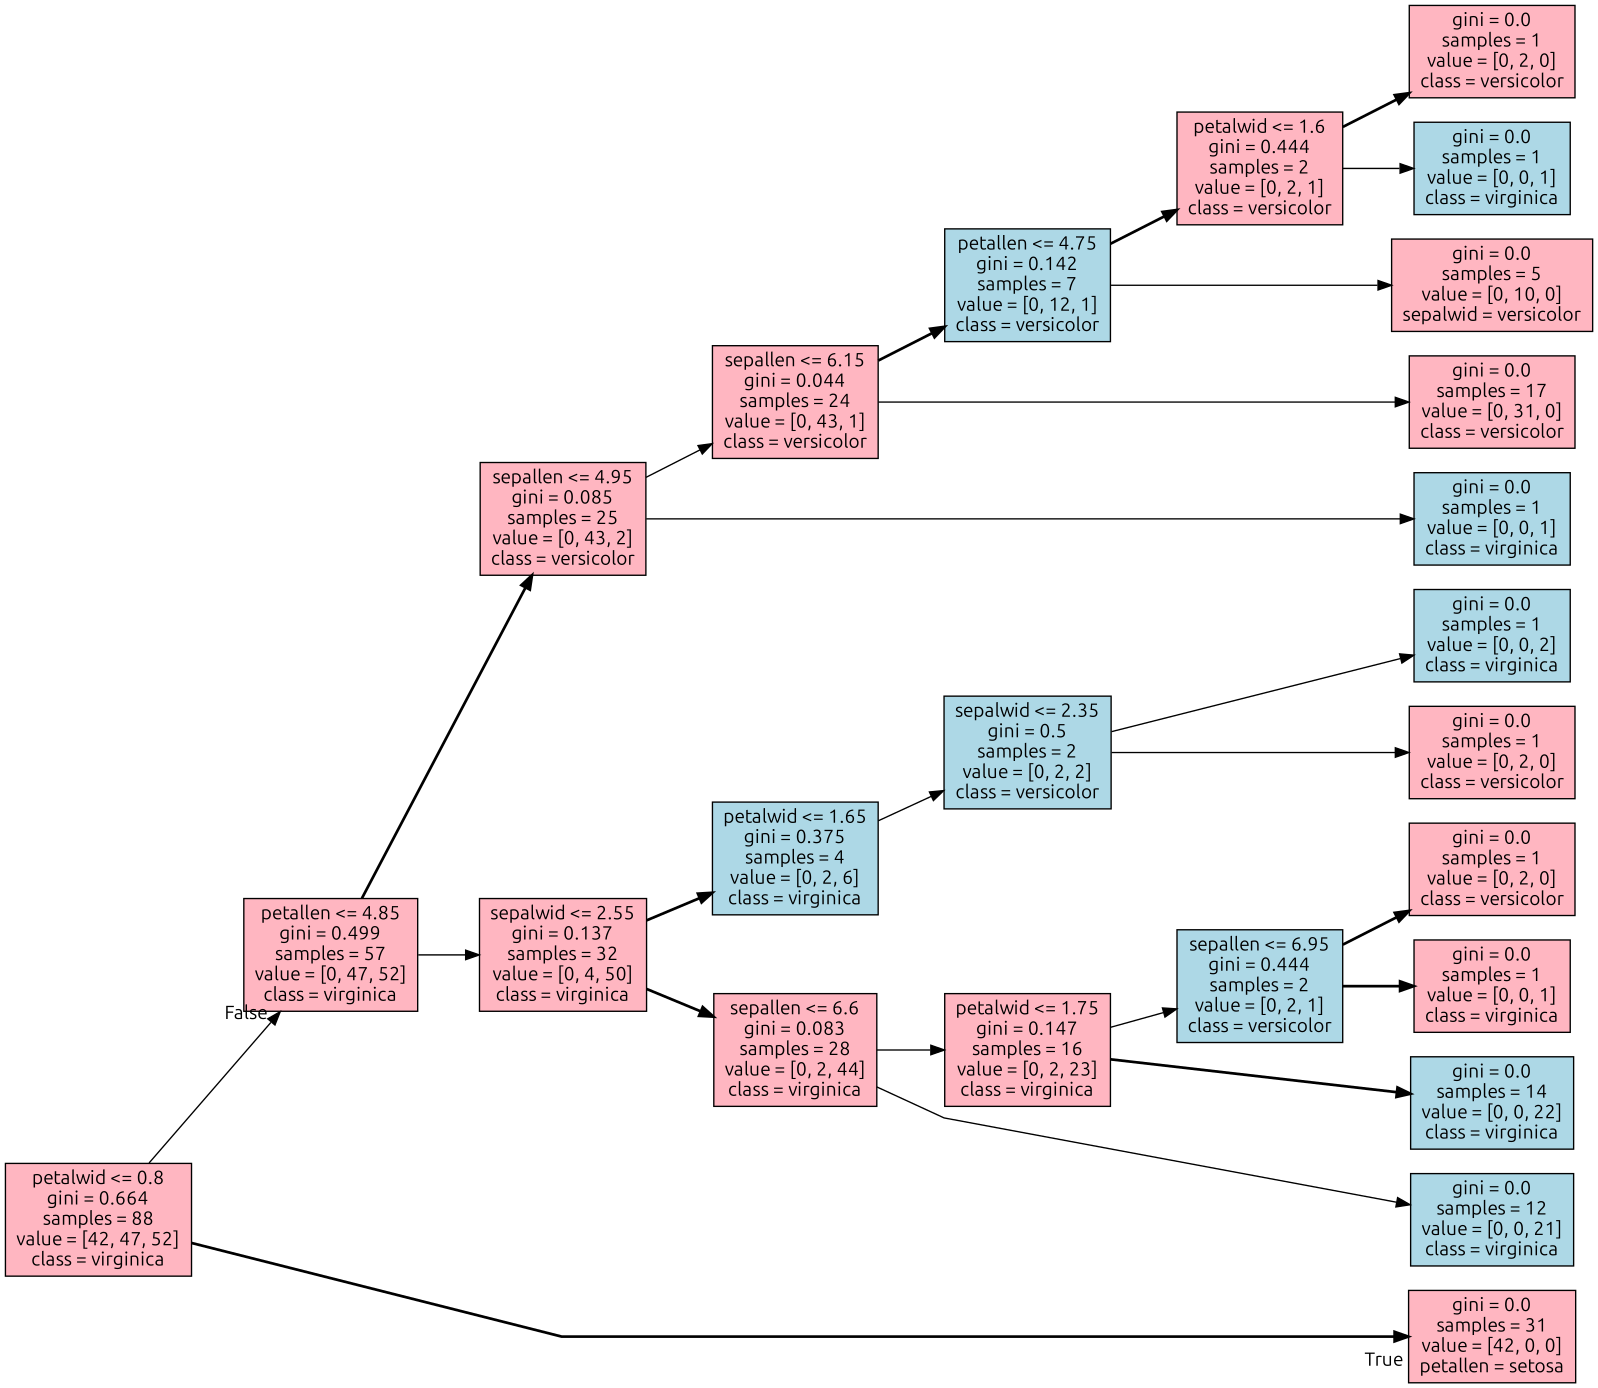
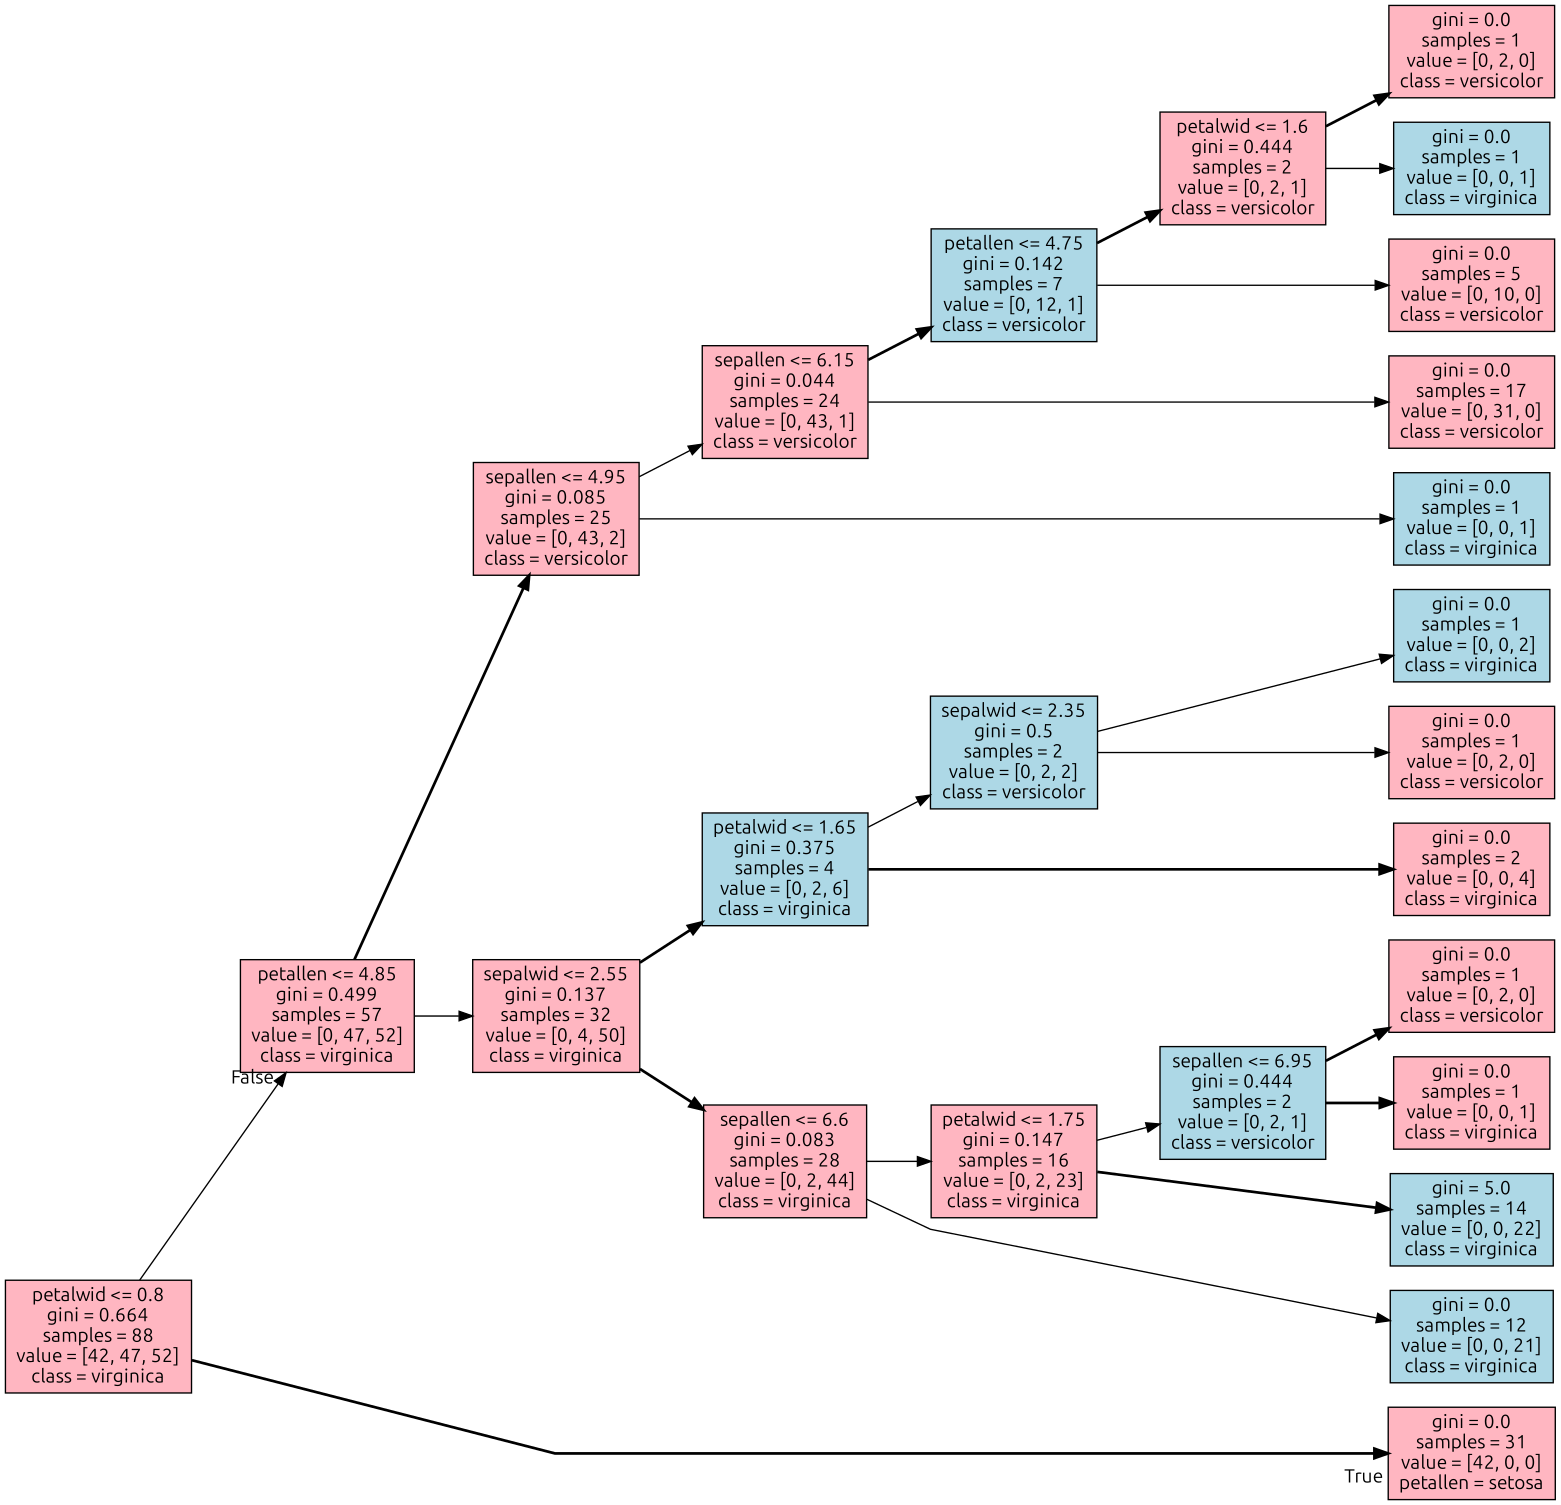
(1492, 285) -> (1472, 285)
none -> (1472, 869)
(1492, 1103) -> (1472, 1220)
